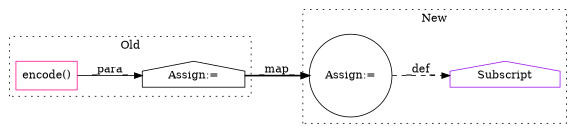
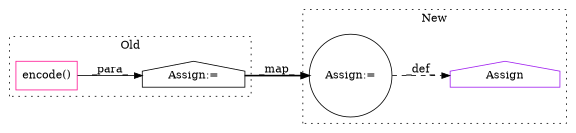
(505, 76) -> (505, 76)
